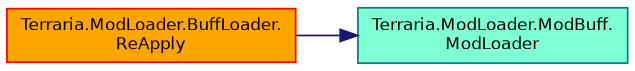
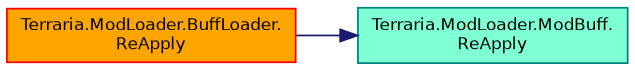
(493, 35) -> (493, 35)
